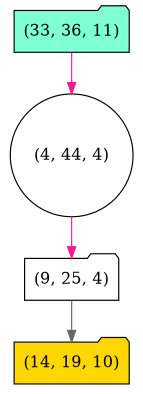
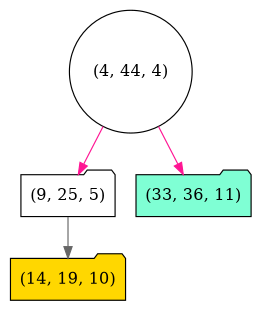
(72, 67) -> (168, 145)
(72, 279) -> (68, 196)
